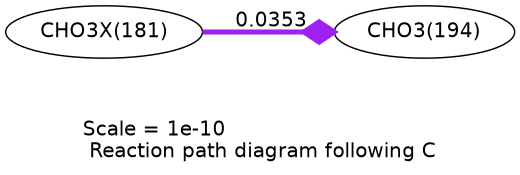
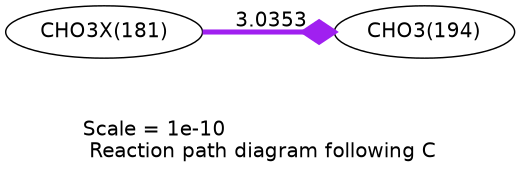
(269, 21) -> (269, 21)
